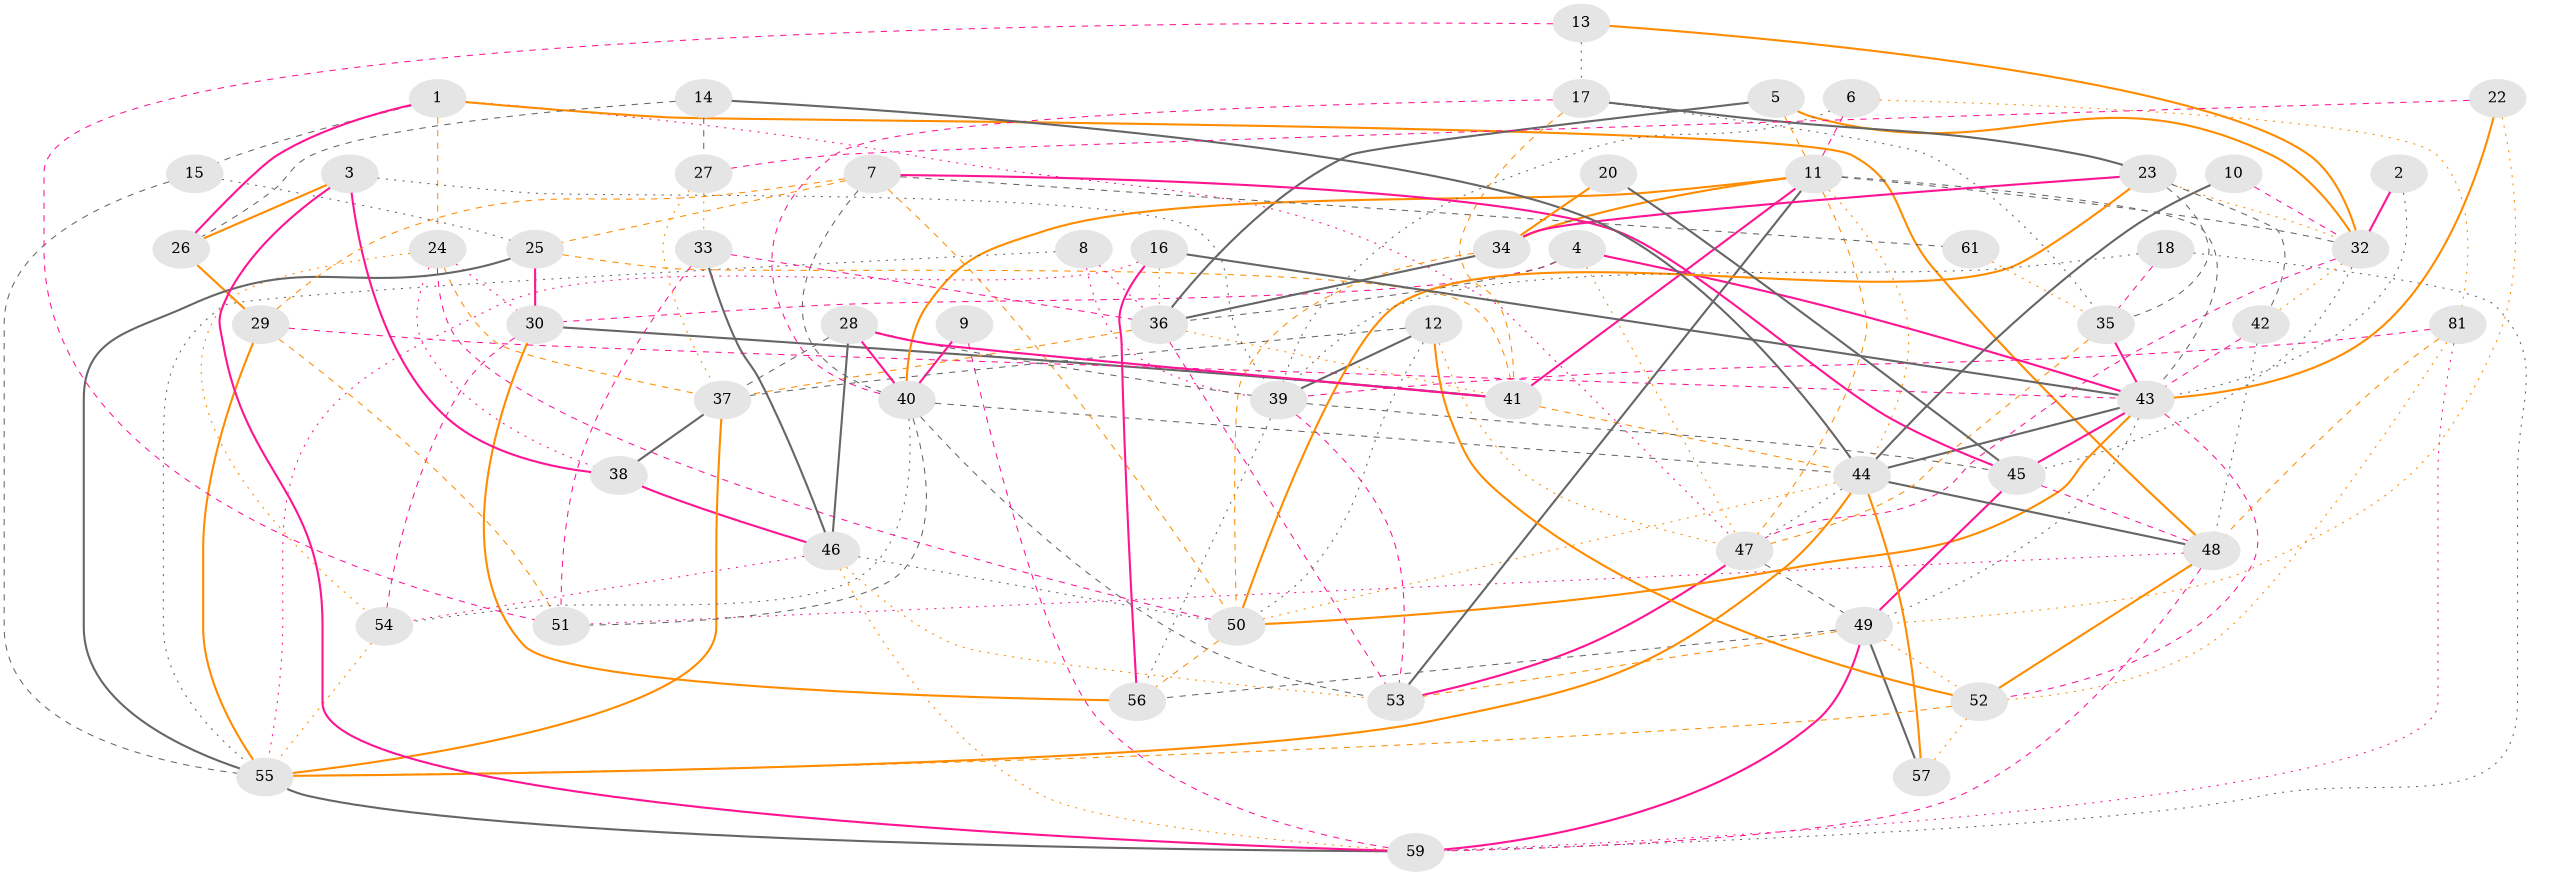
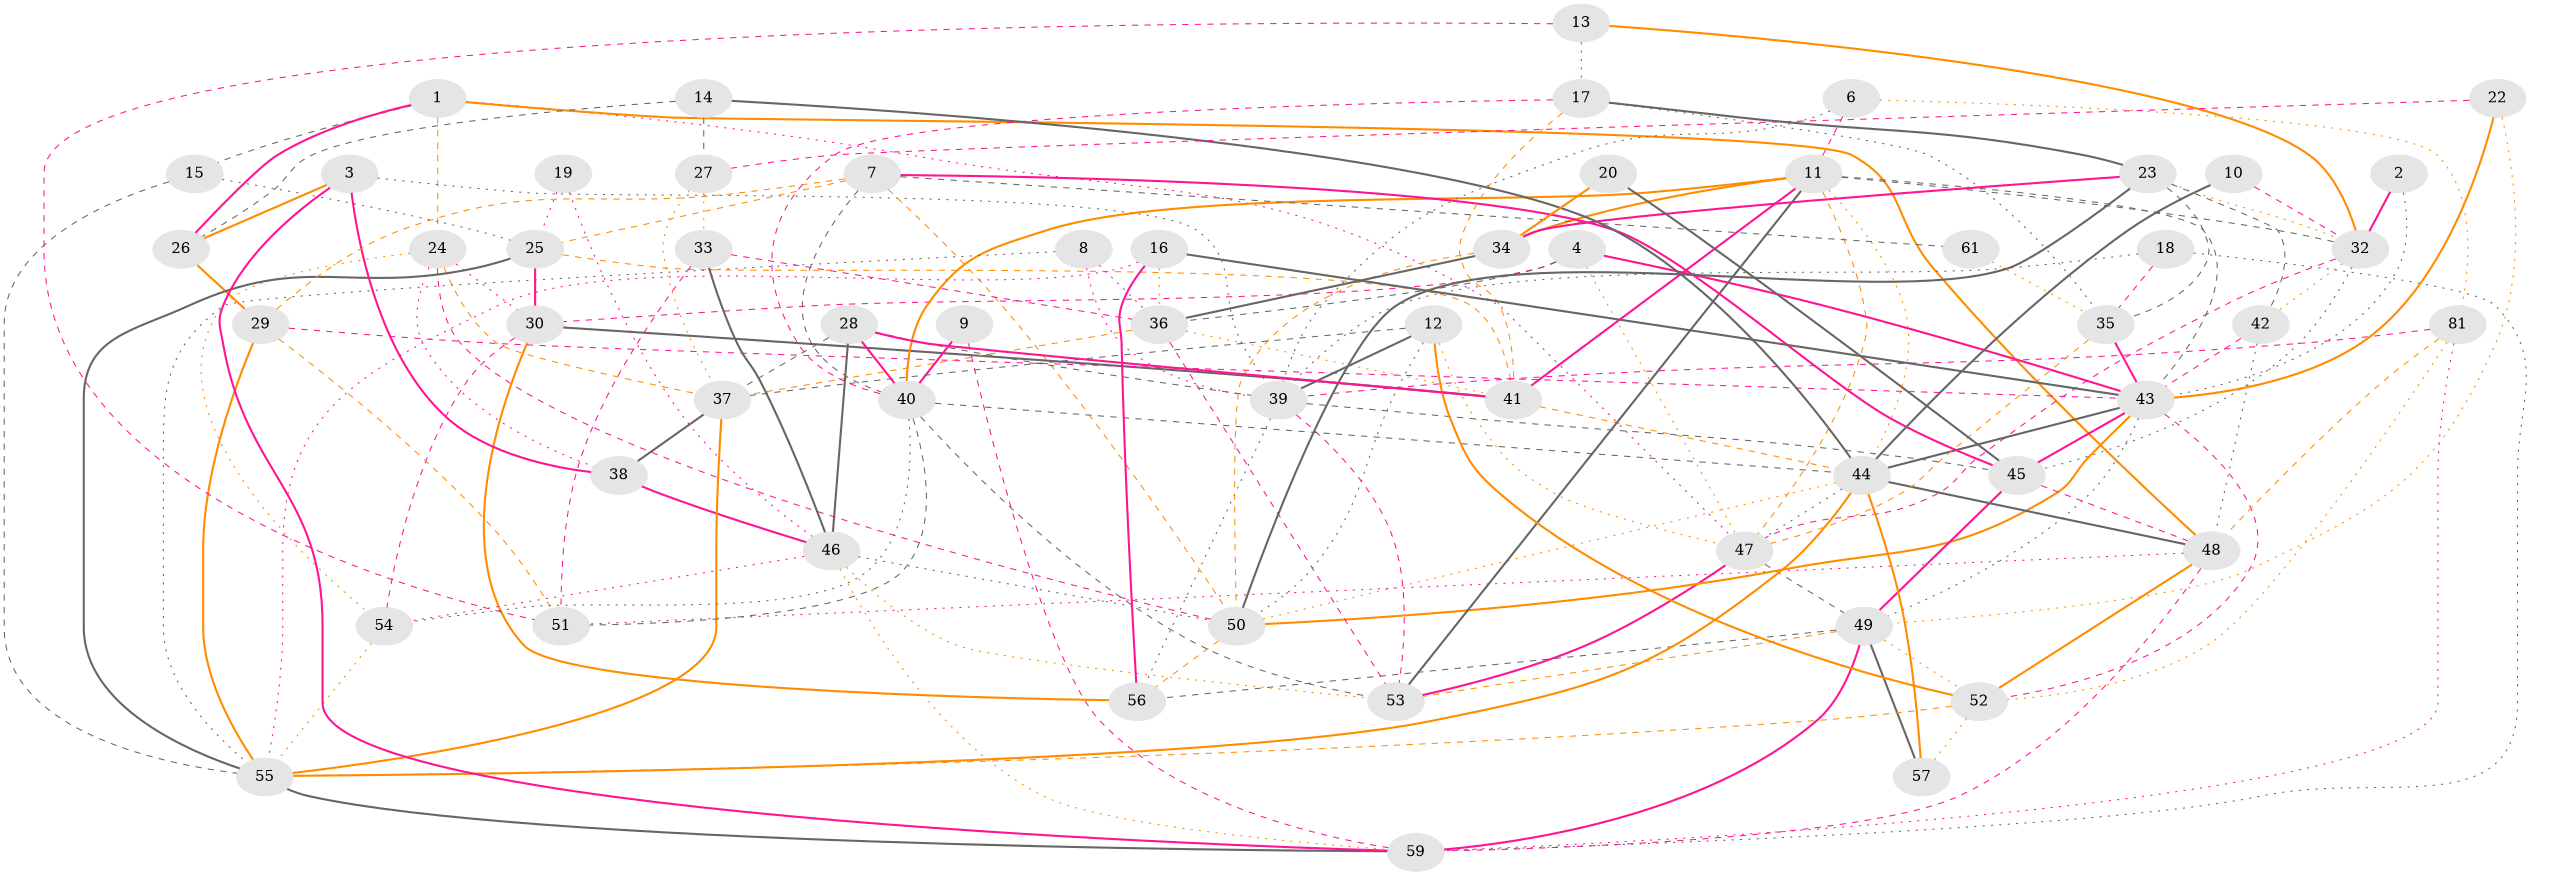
(1776, 98) -> none
none -> (563, 174)
(1796, 280) -> (1796, 280)
